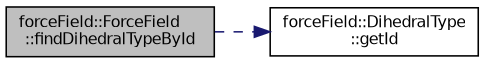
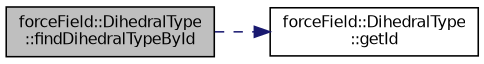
(110, 32) -> (110, 32)
